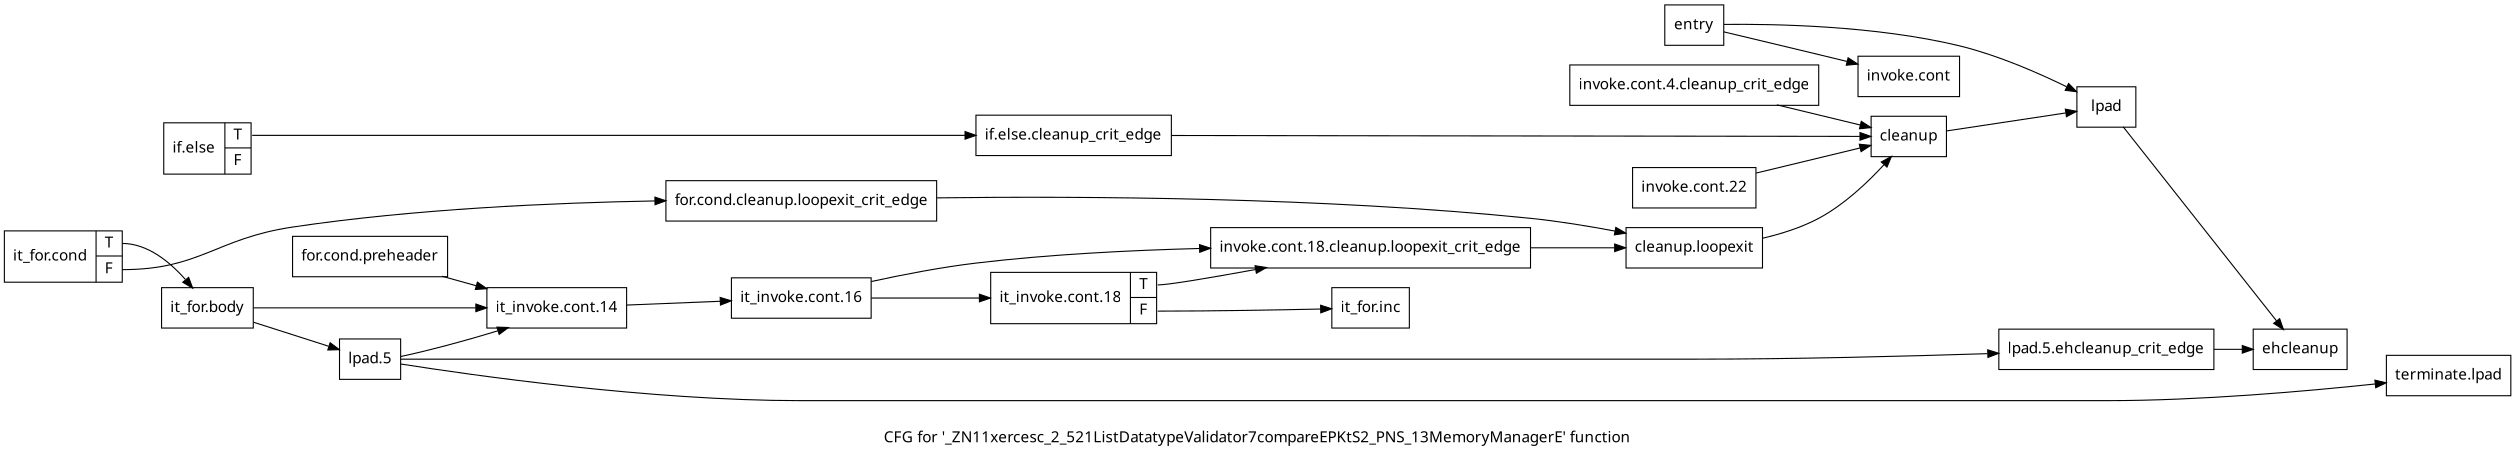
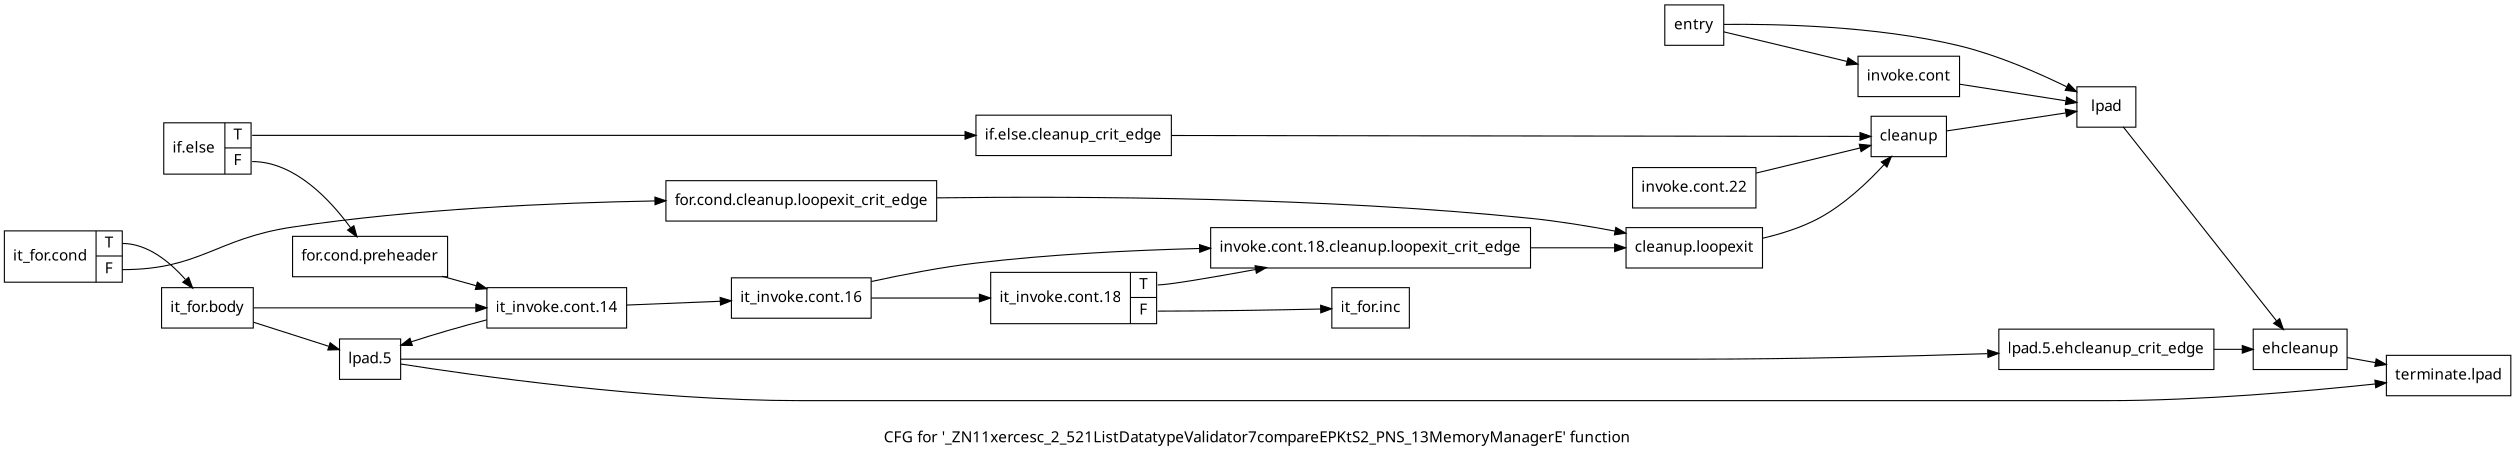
(1694, 85) -> none
none -> (2013, 92)
none -> (309, 183)
(450, 345) -> (449, 330)
none -> (2361, 360)
